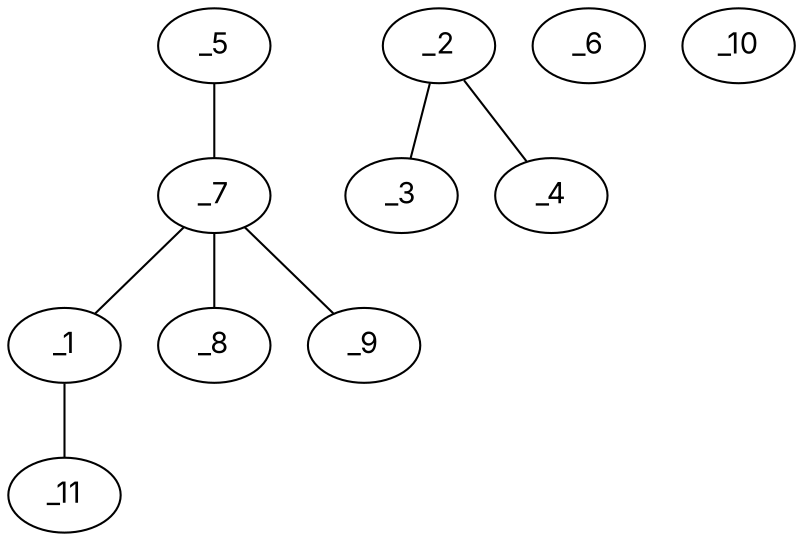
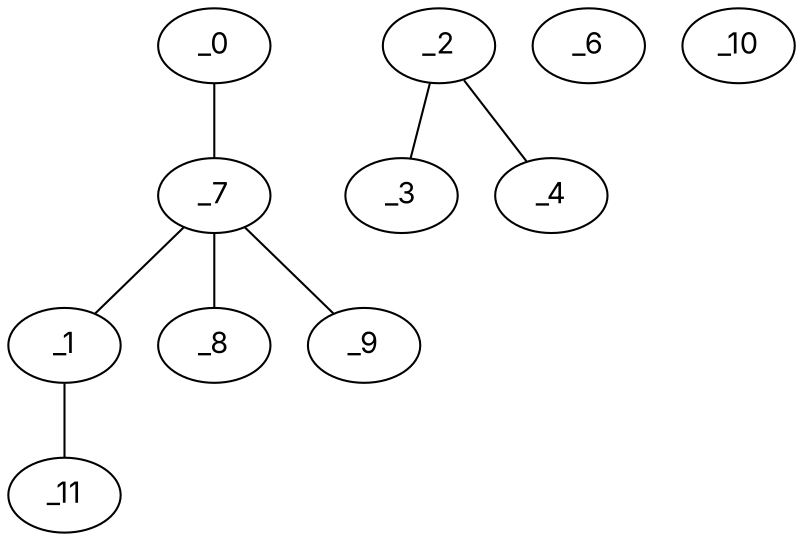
(214, 46) -> (214, 46)
